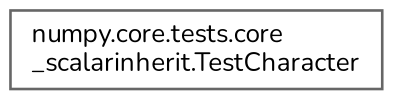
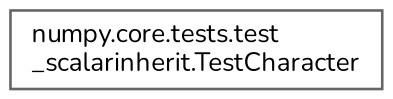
(196, 50) -> (196, 50)
